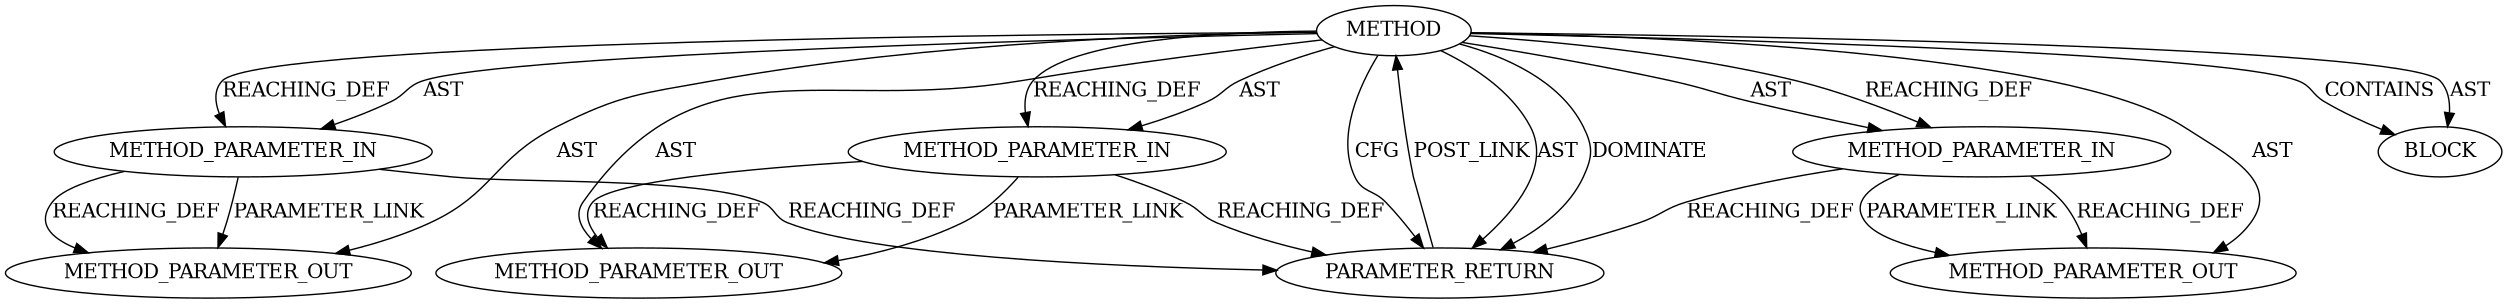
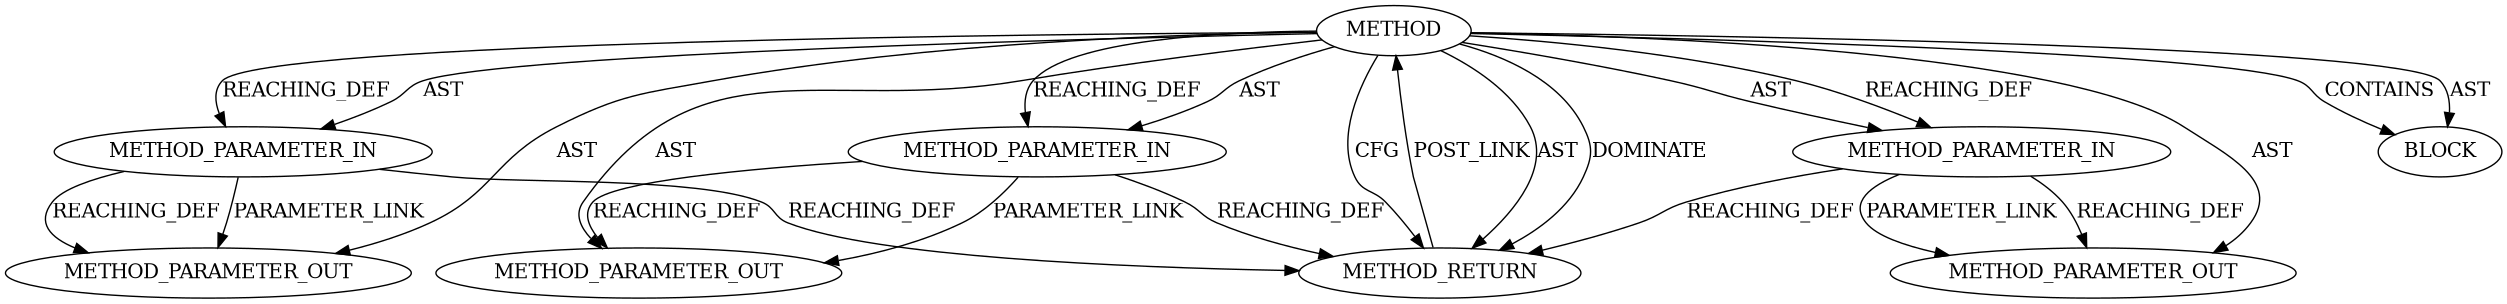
(1440, 273) -> (1440, 273)
